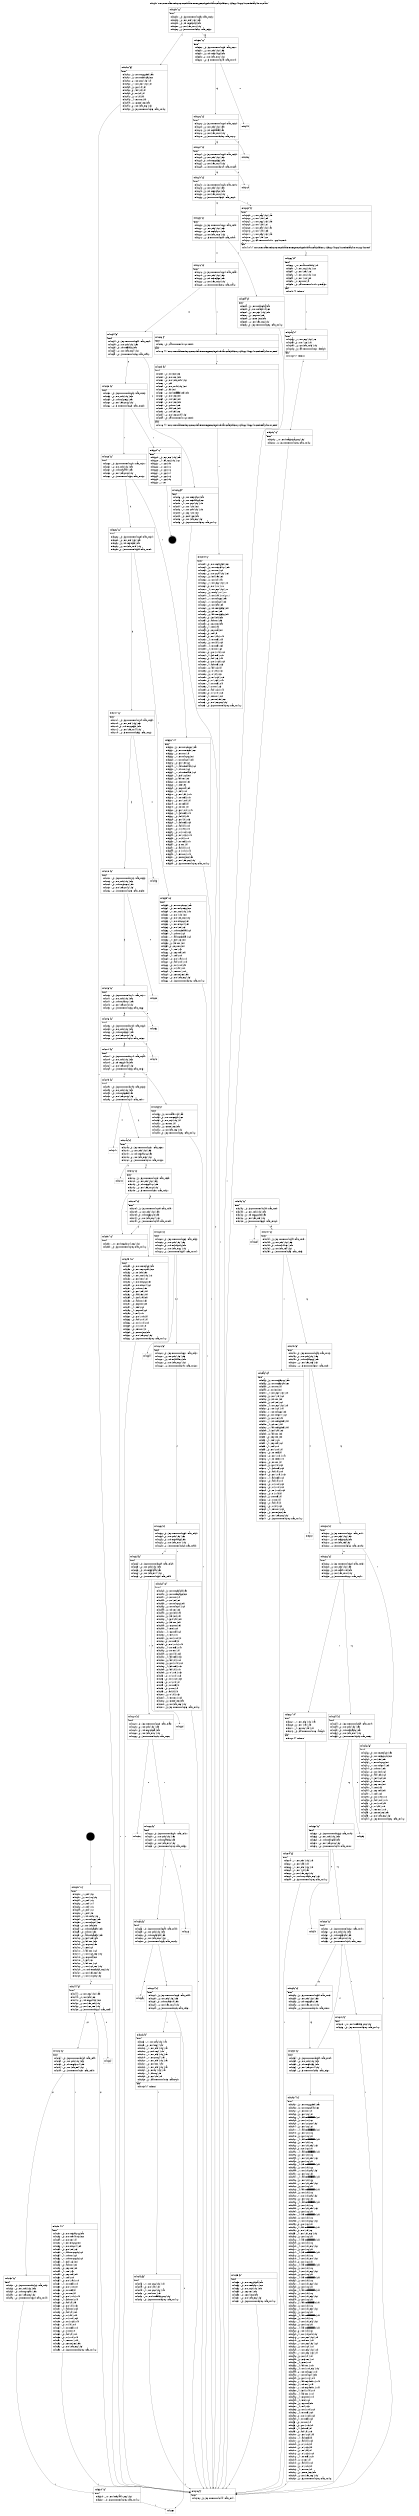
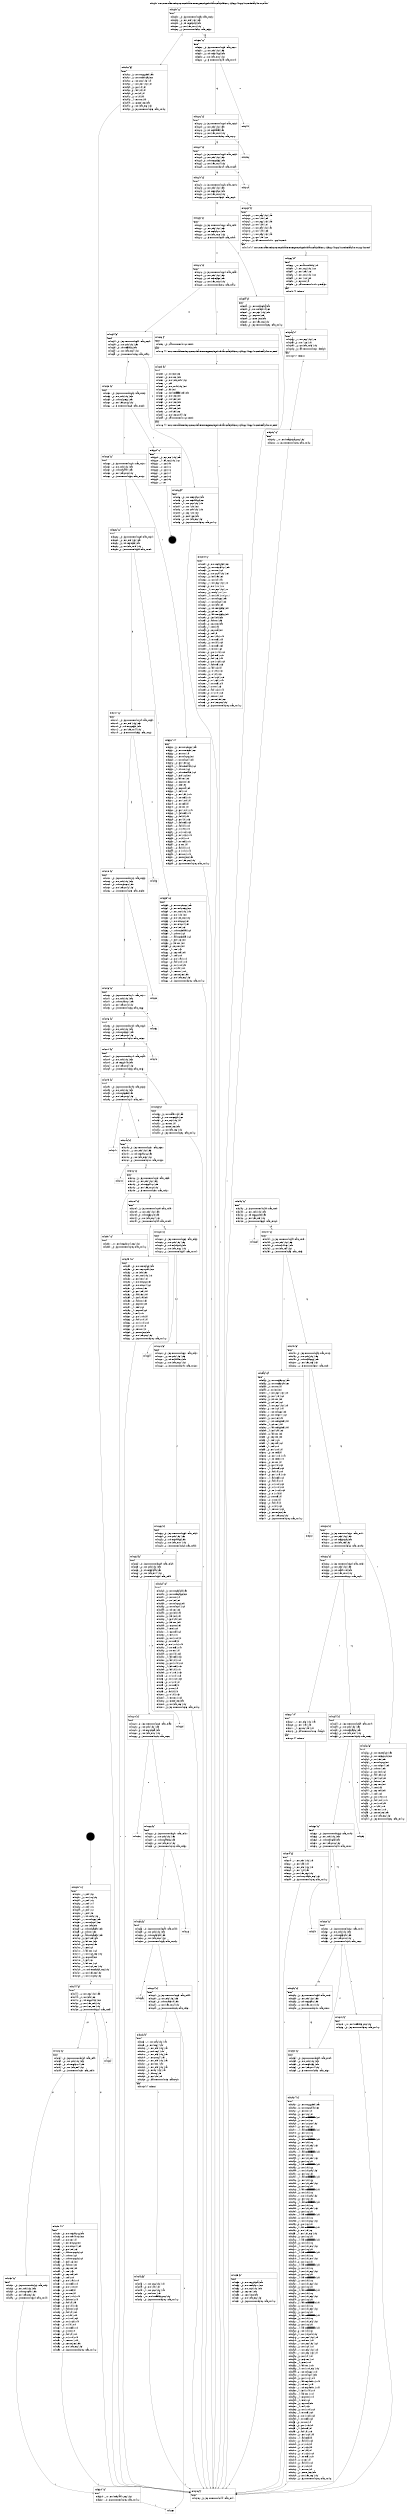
(136, 1229) -> (163, 1226)
(349, 1783) -> (349, 1783)
